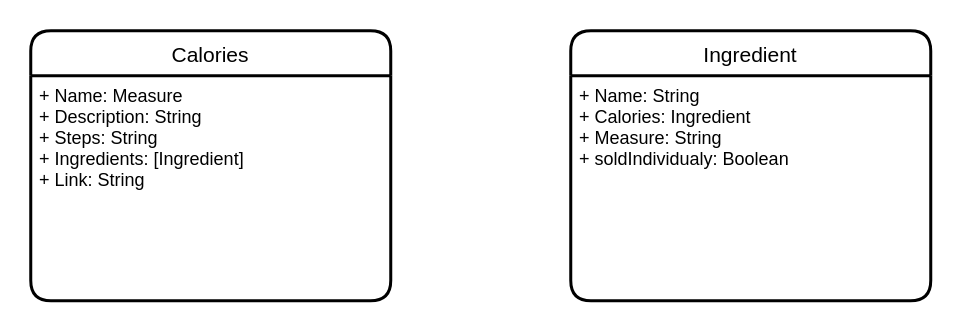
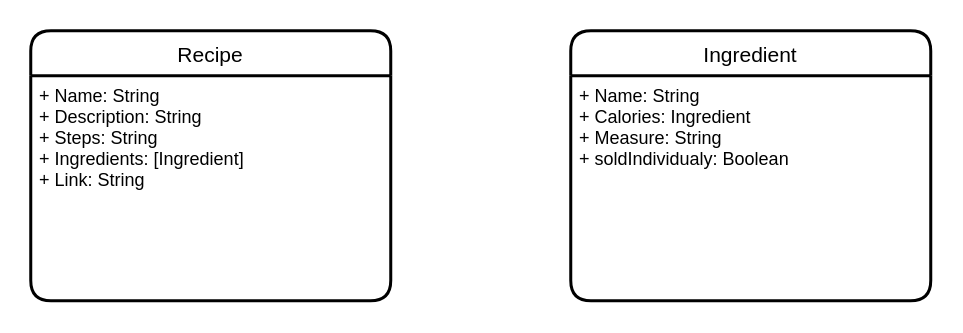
(210, 55) -> (210, 55)
(108, 96) -> (100, 96)
